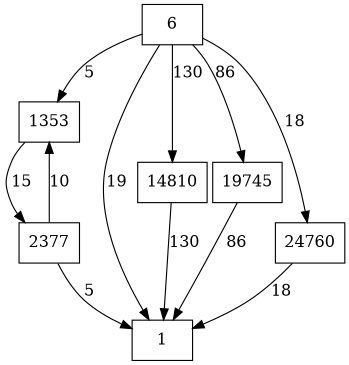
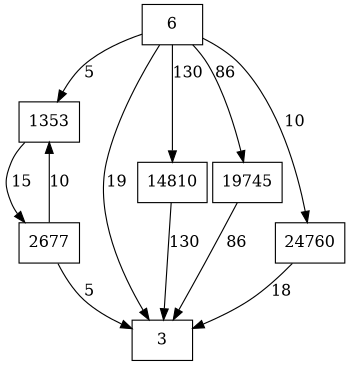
(295, 122) -> (295, 122)
(49, 243) -> (49, 243)
(162, 340) -> (162, 340)
